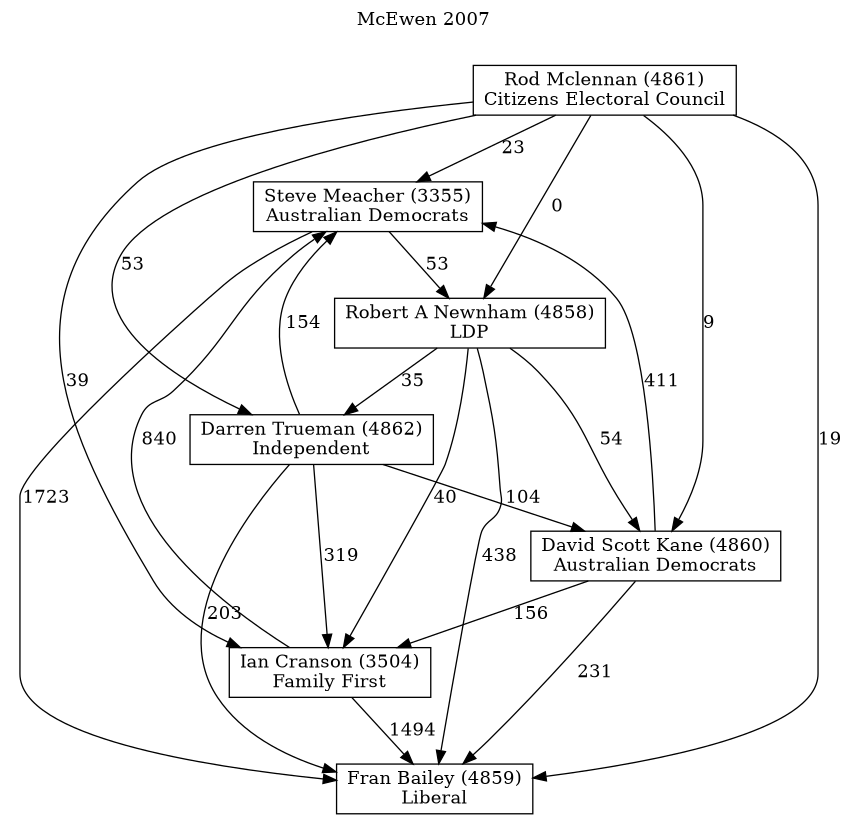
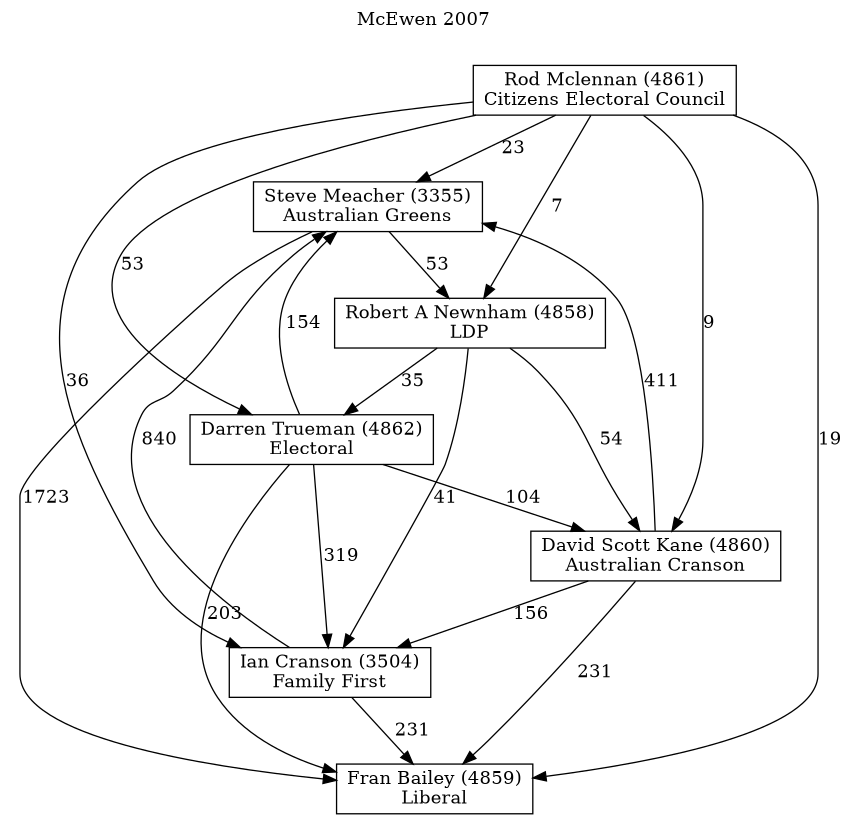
(368, 207) -> (368, 207)
(558, 207) -> (558, 207)
(78, 381) -> (78, 381)
(312, 440) -> (312, 440)
(446, 498) -> (446, 498)
(478, 546) -> none
(656, 556) -> (656, 556)
(413, 731) -> (413, 731)
